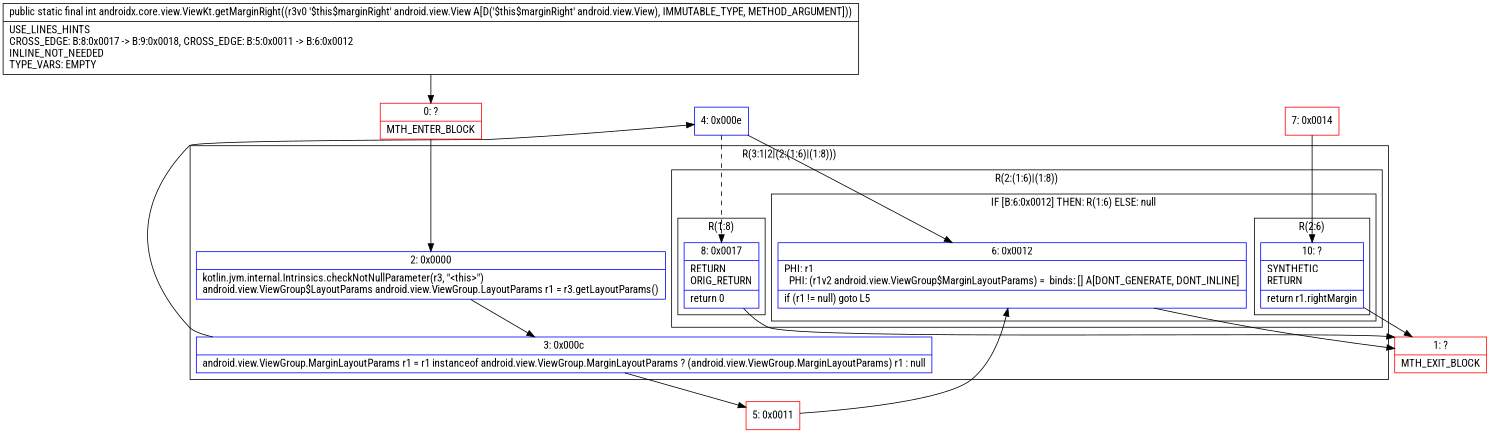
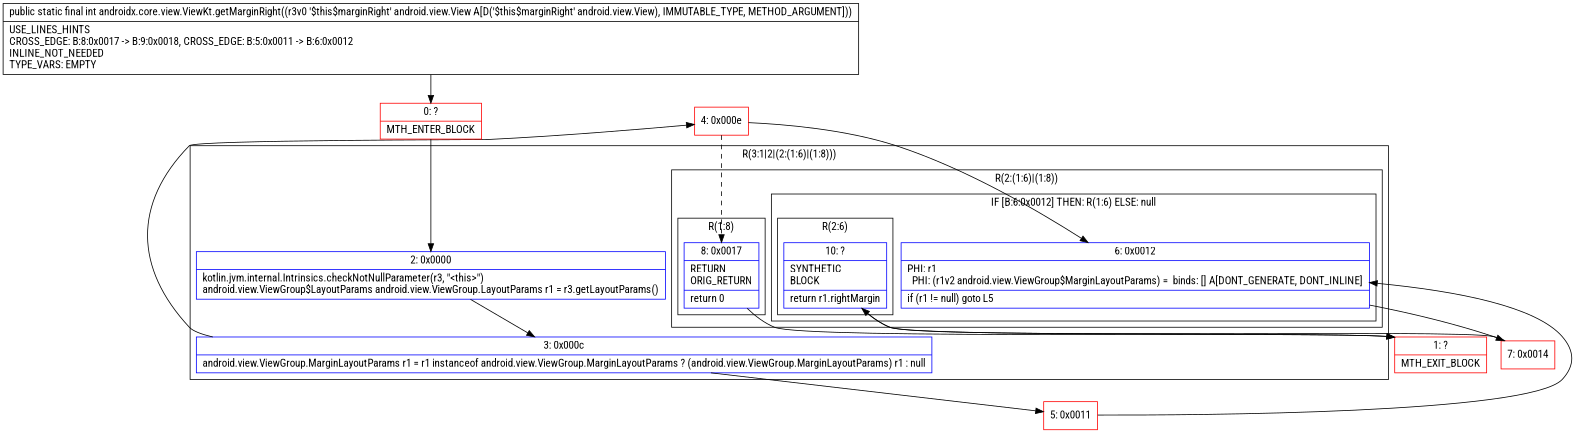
(722, 121) -> (722, 121)
(1285, 281) -> (805, 281)
(1270, 330) -> (1434, 319)
